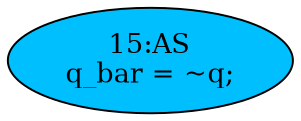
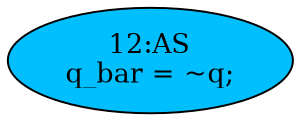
(150, 61) -> (150, 61)
